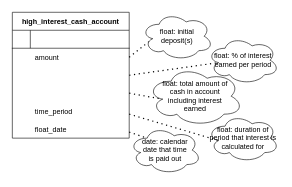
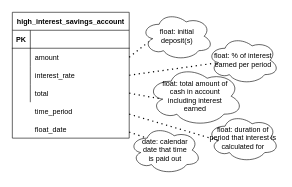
(71, 22) -> (71, 22)
none -> (21, 39)
none -> (80, 75)
none -> (80, 93)
